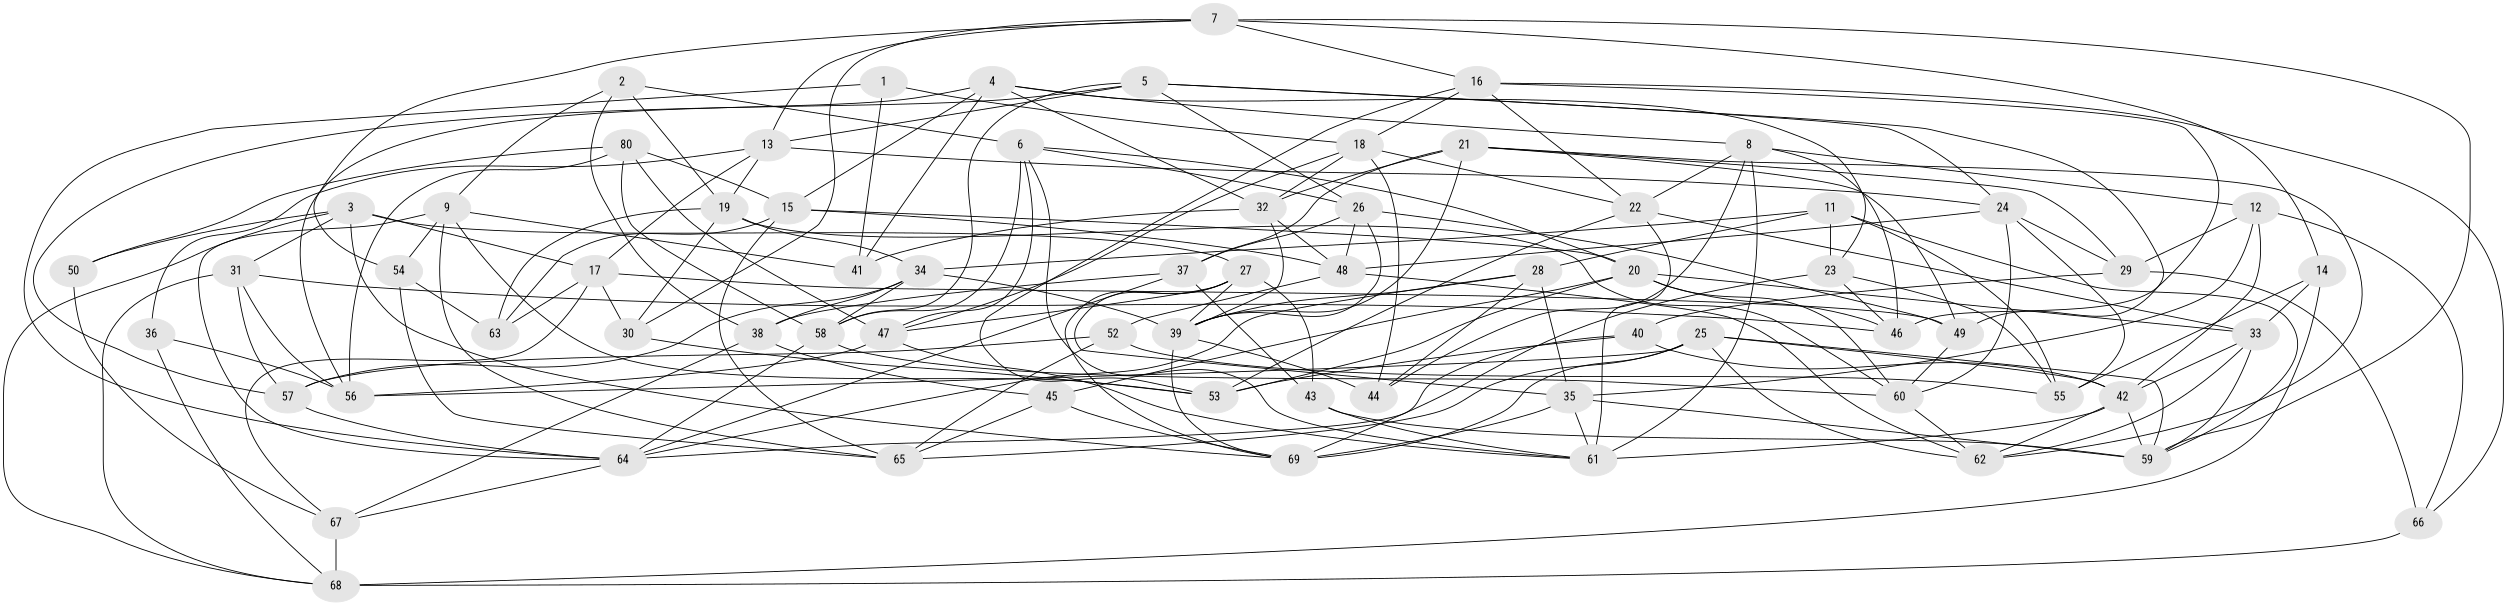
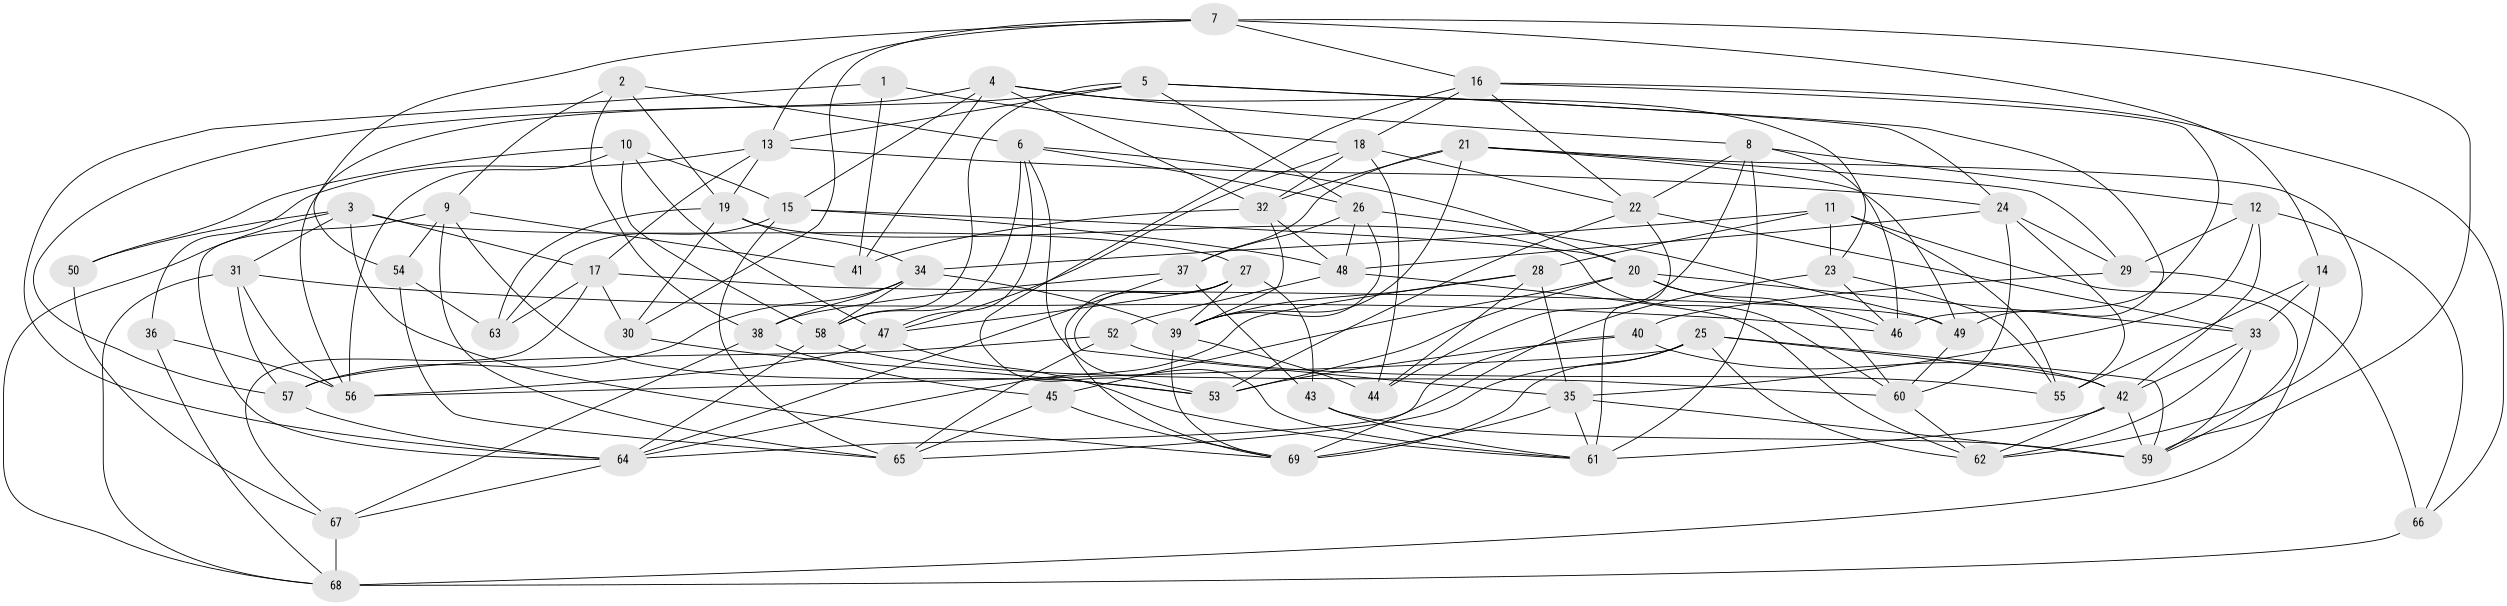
(626, 145) -> (626, 145)
